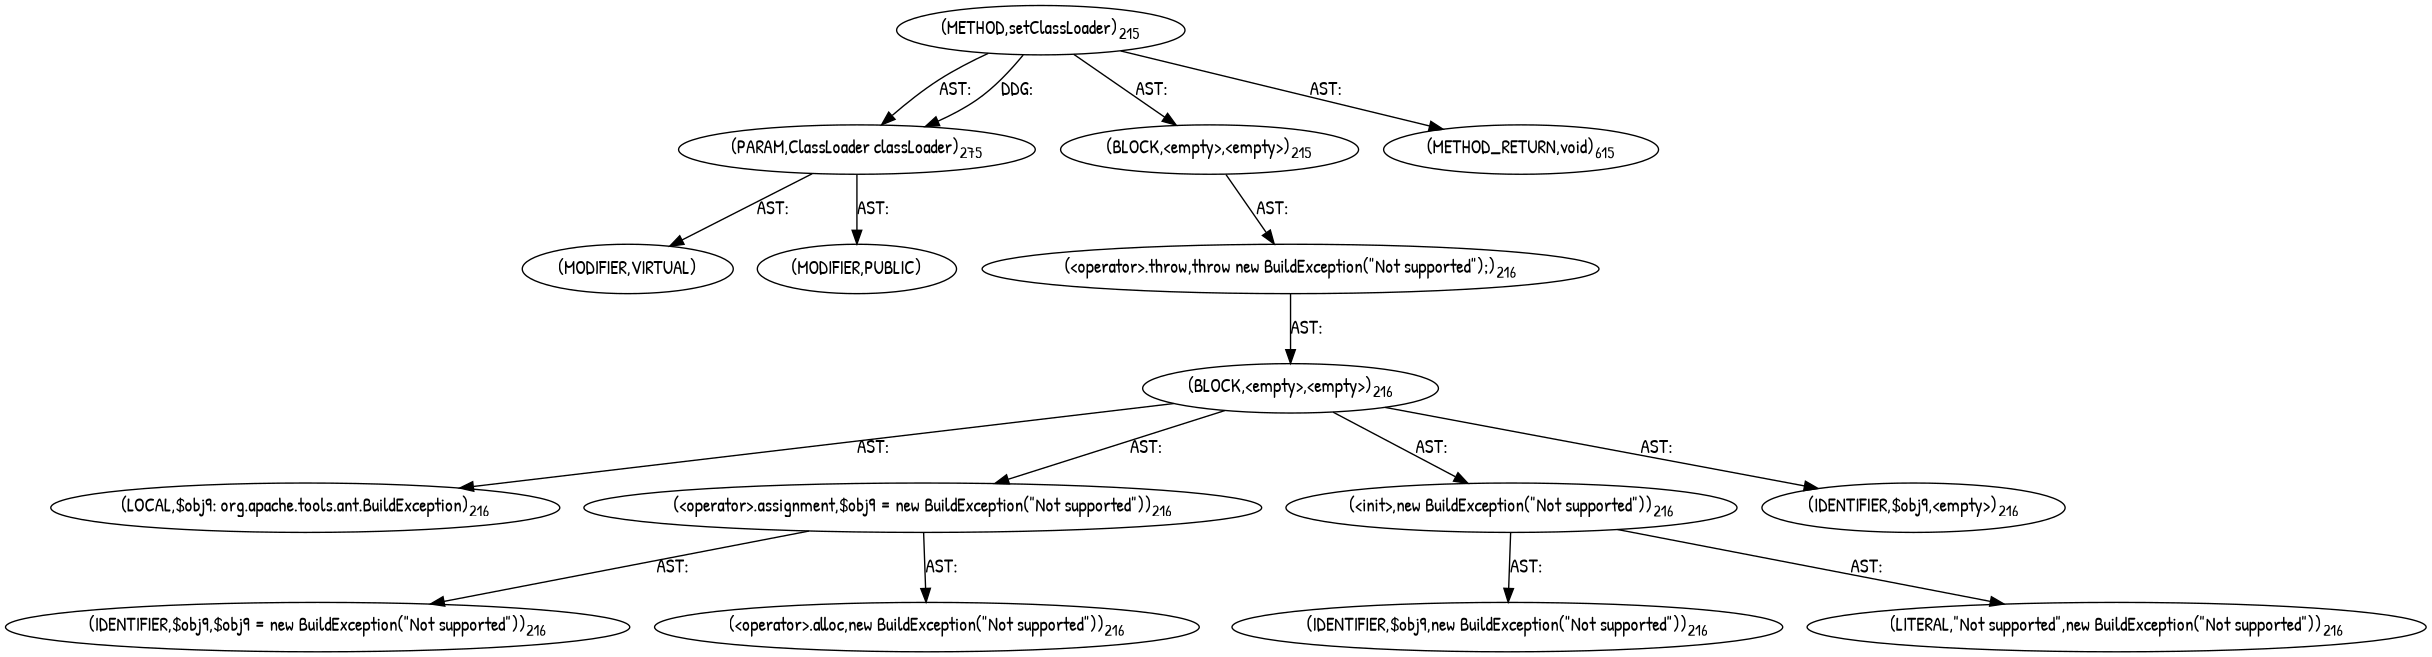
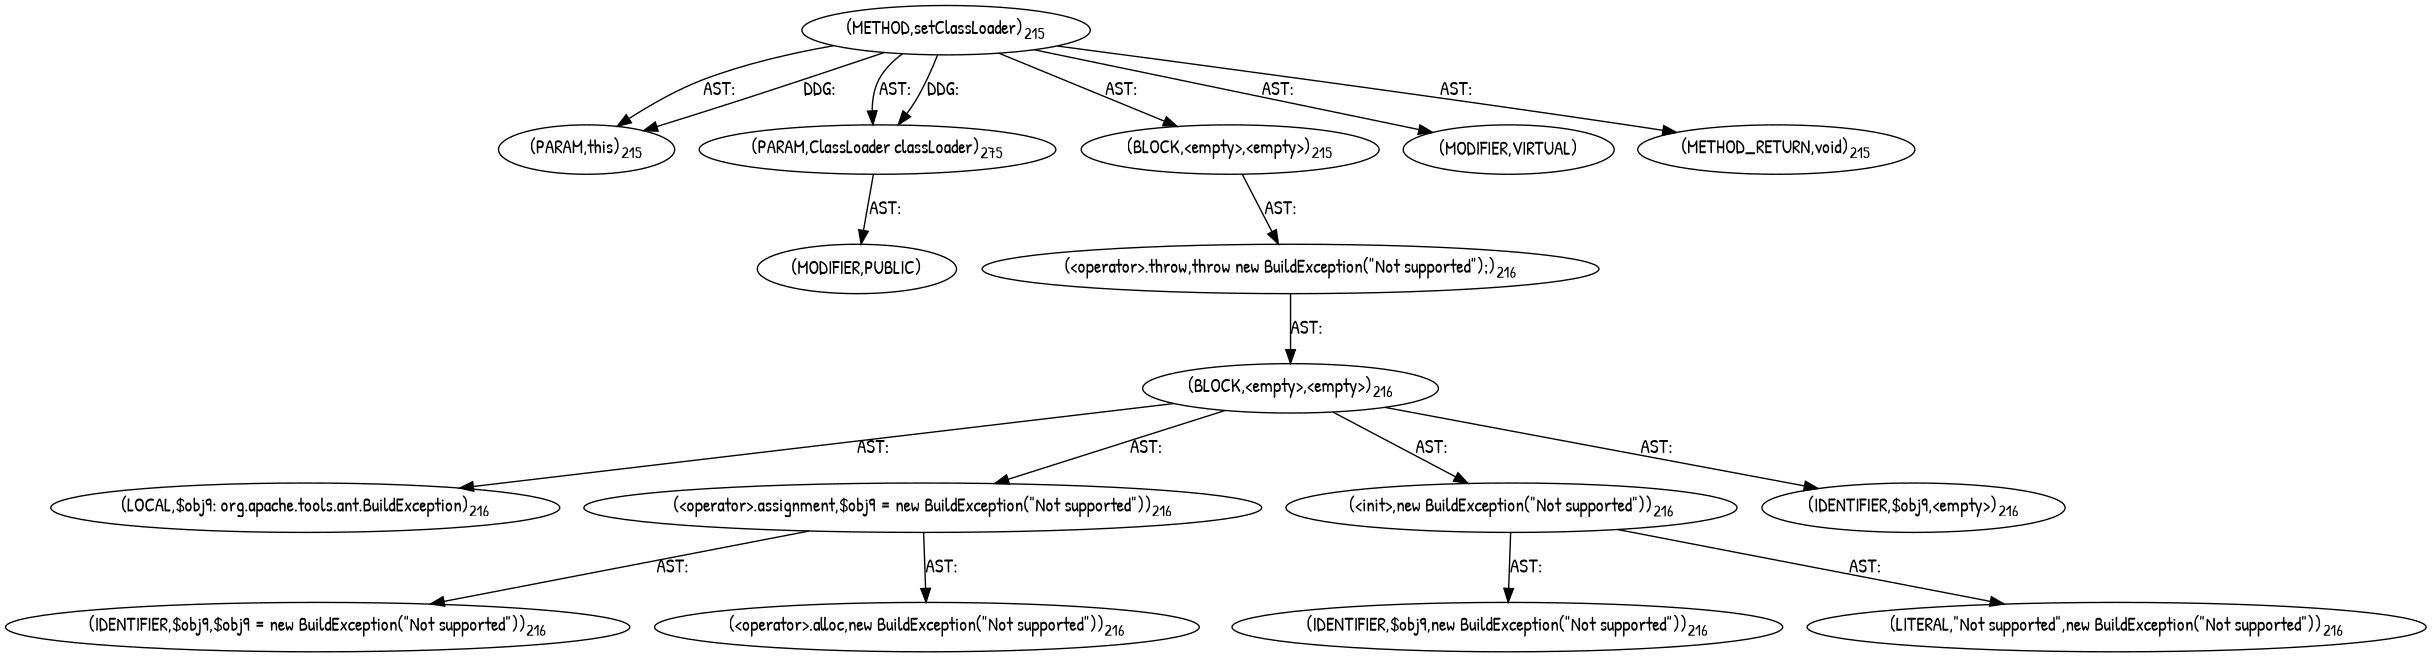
(1605, 148) -> (1861, 148)
none -> (587, 150)
(747, 207) -> (1227, 90)
